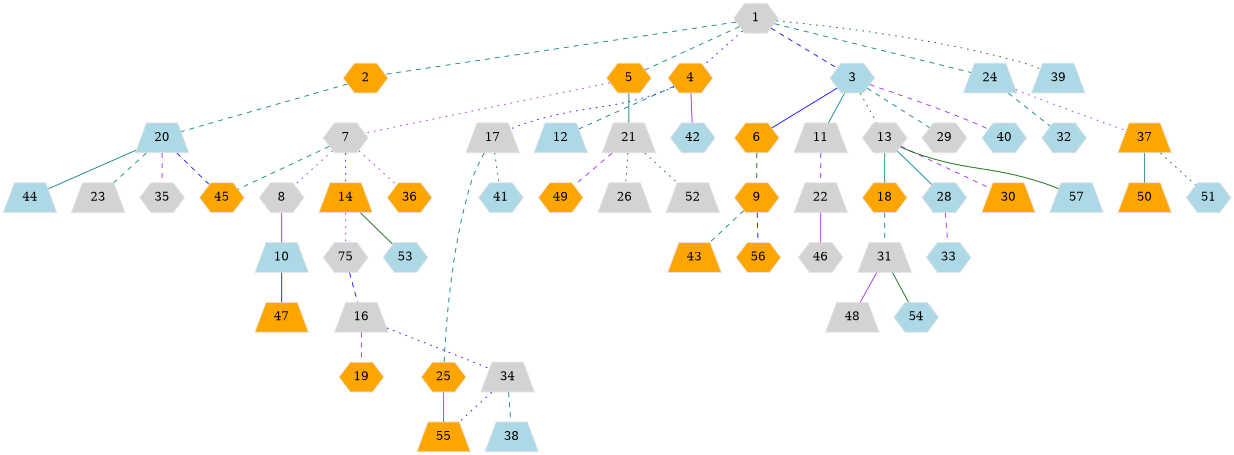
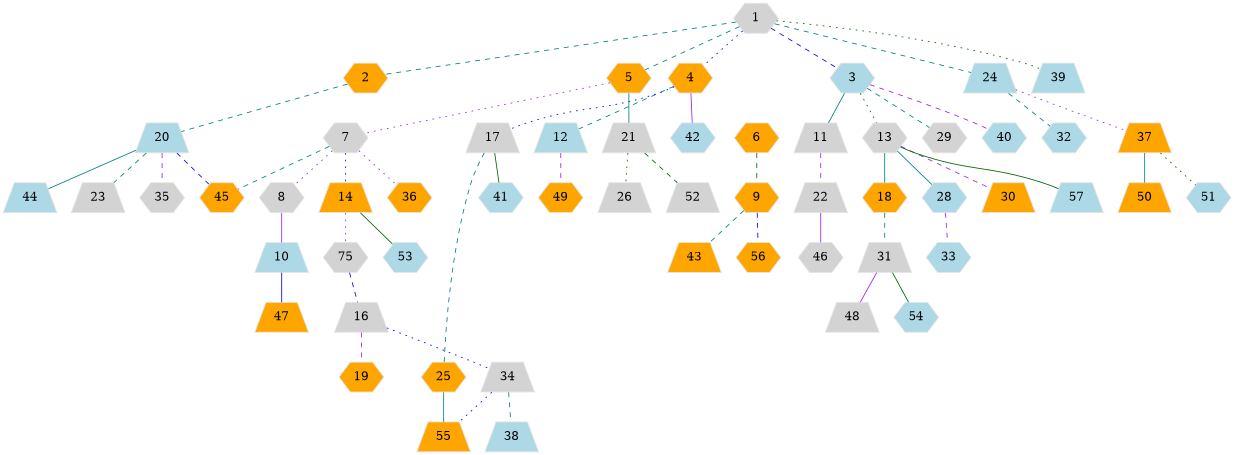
(804, 108) -> none
(497, 168) -> (497, 168)
(661, 168) -> (661, 168)
(593, 169) -> (561, 168)
